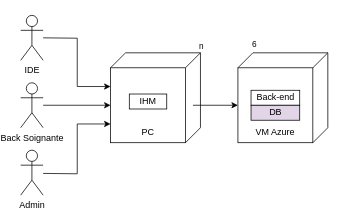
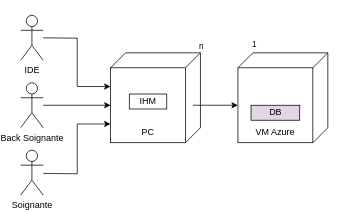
(255, 45) -> (255, 45)
(276, 98) -> none
(32, 206) -> (32, 206)
